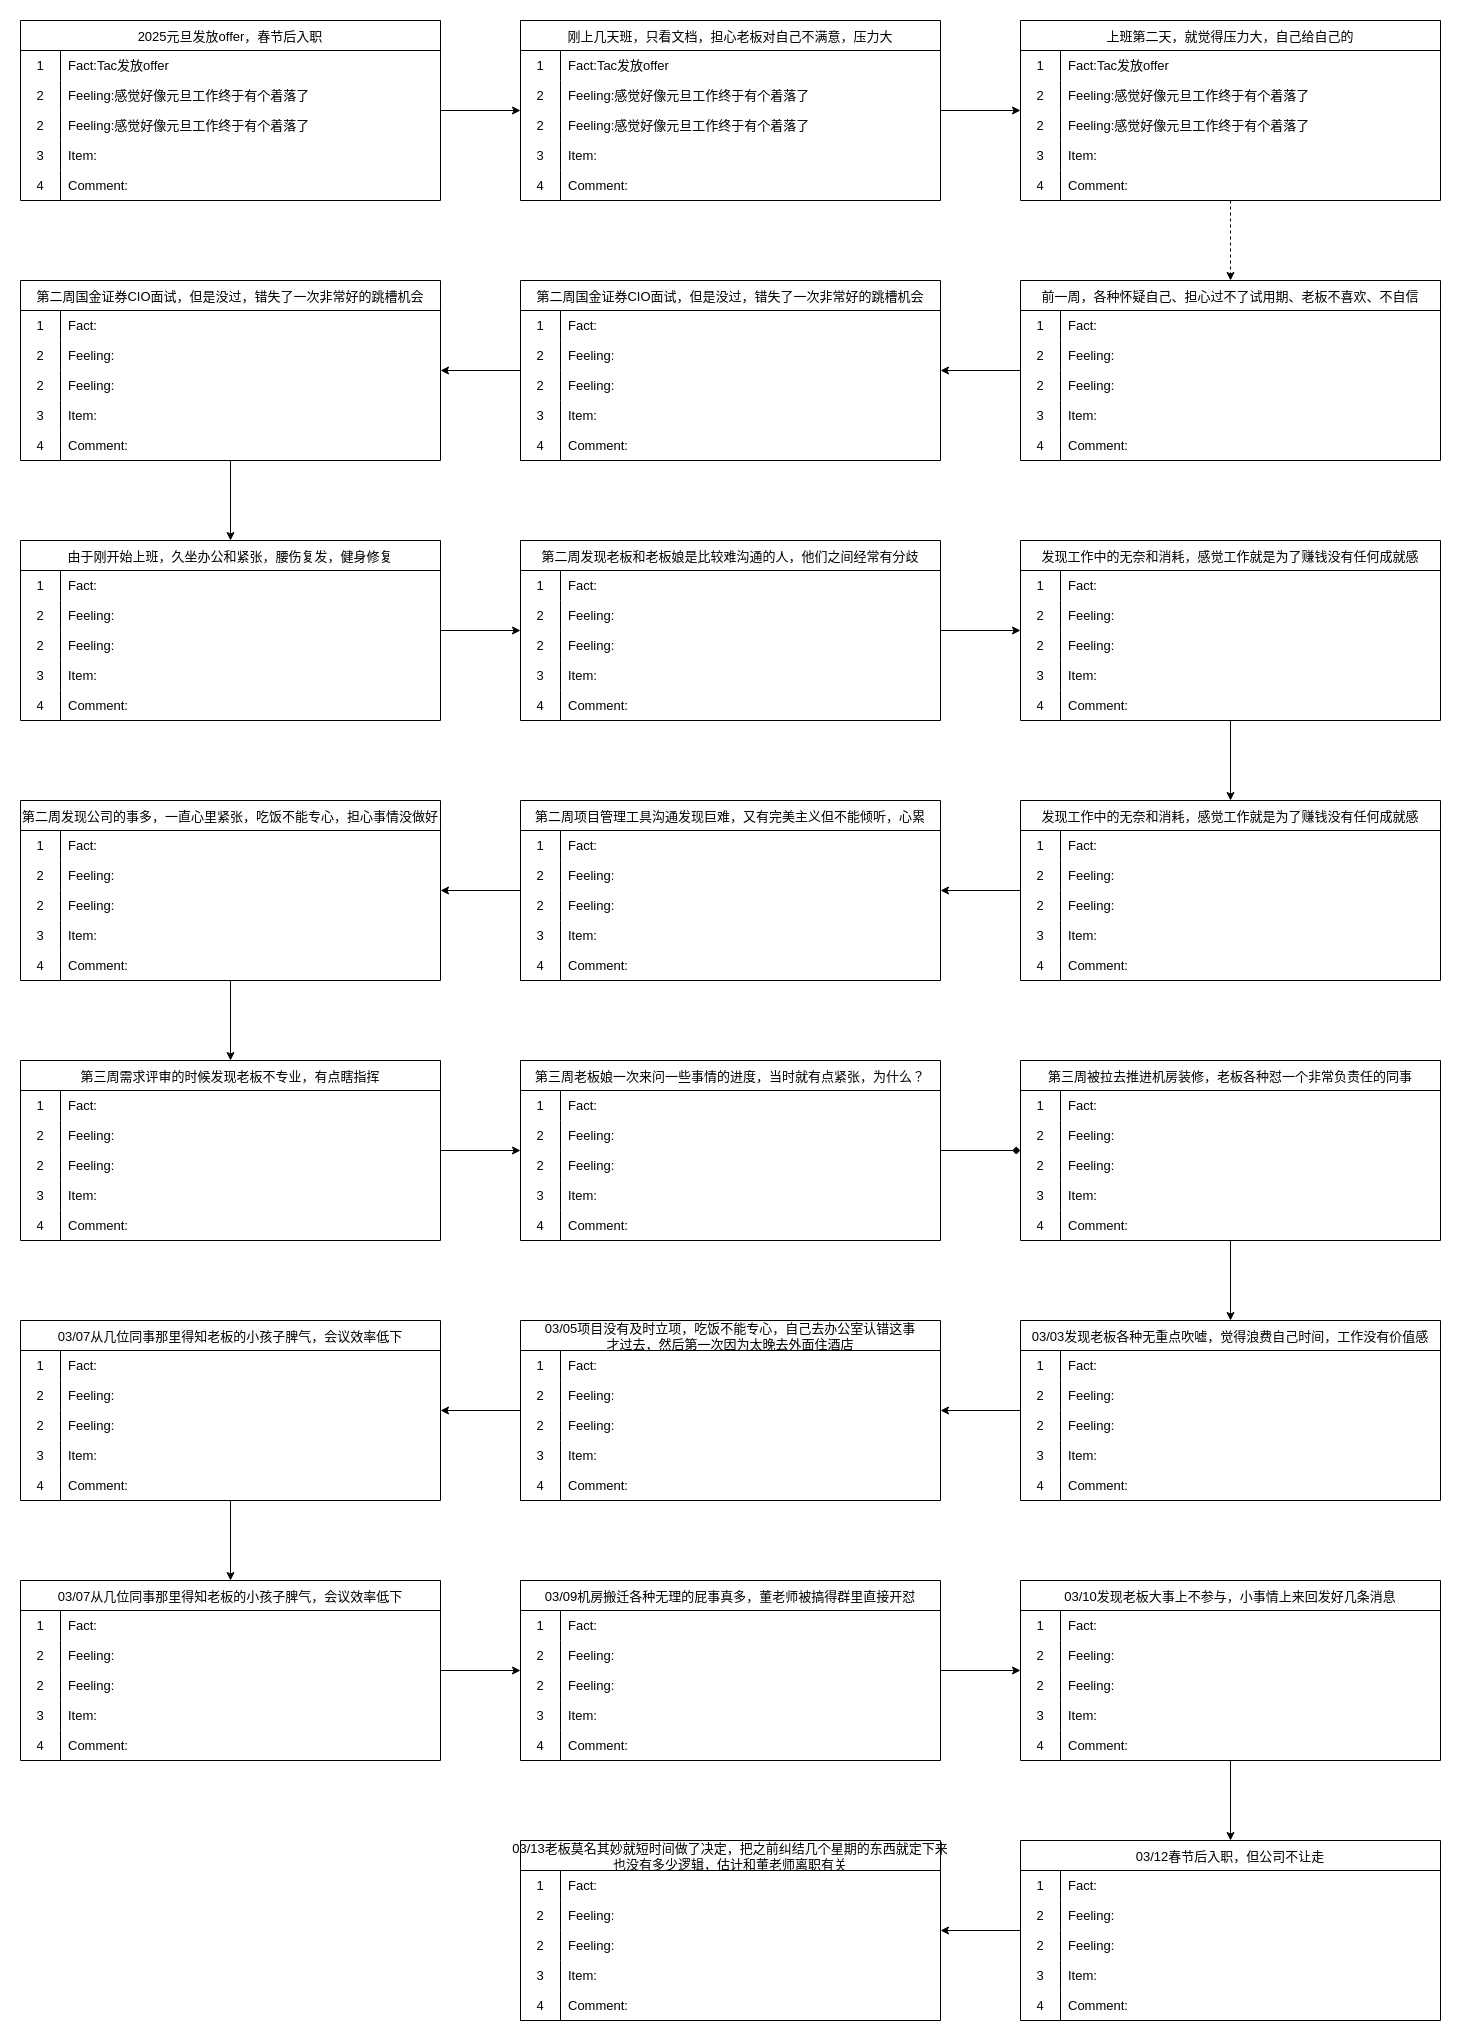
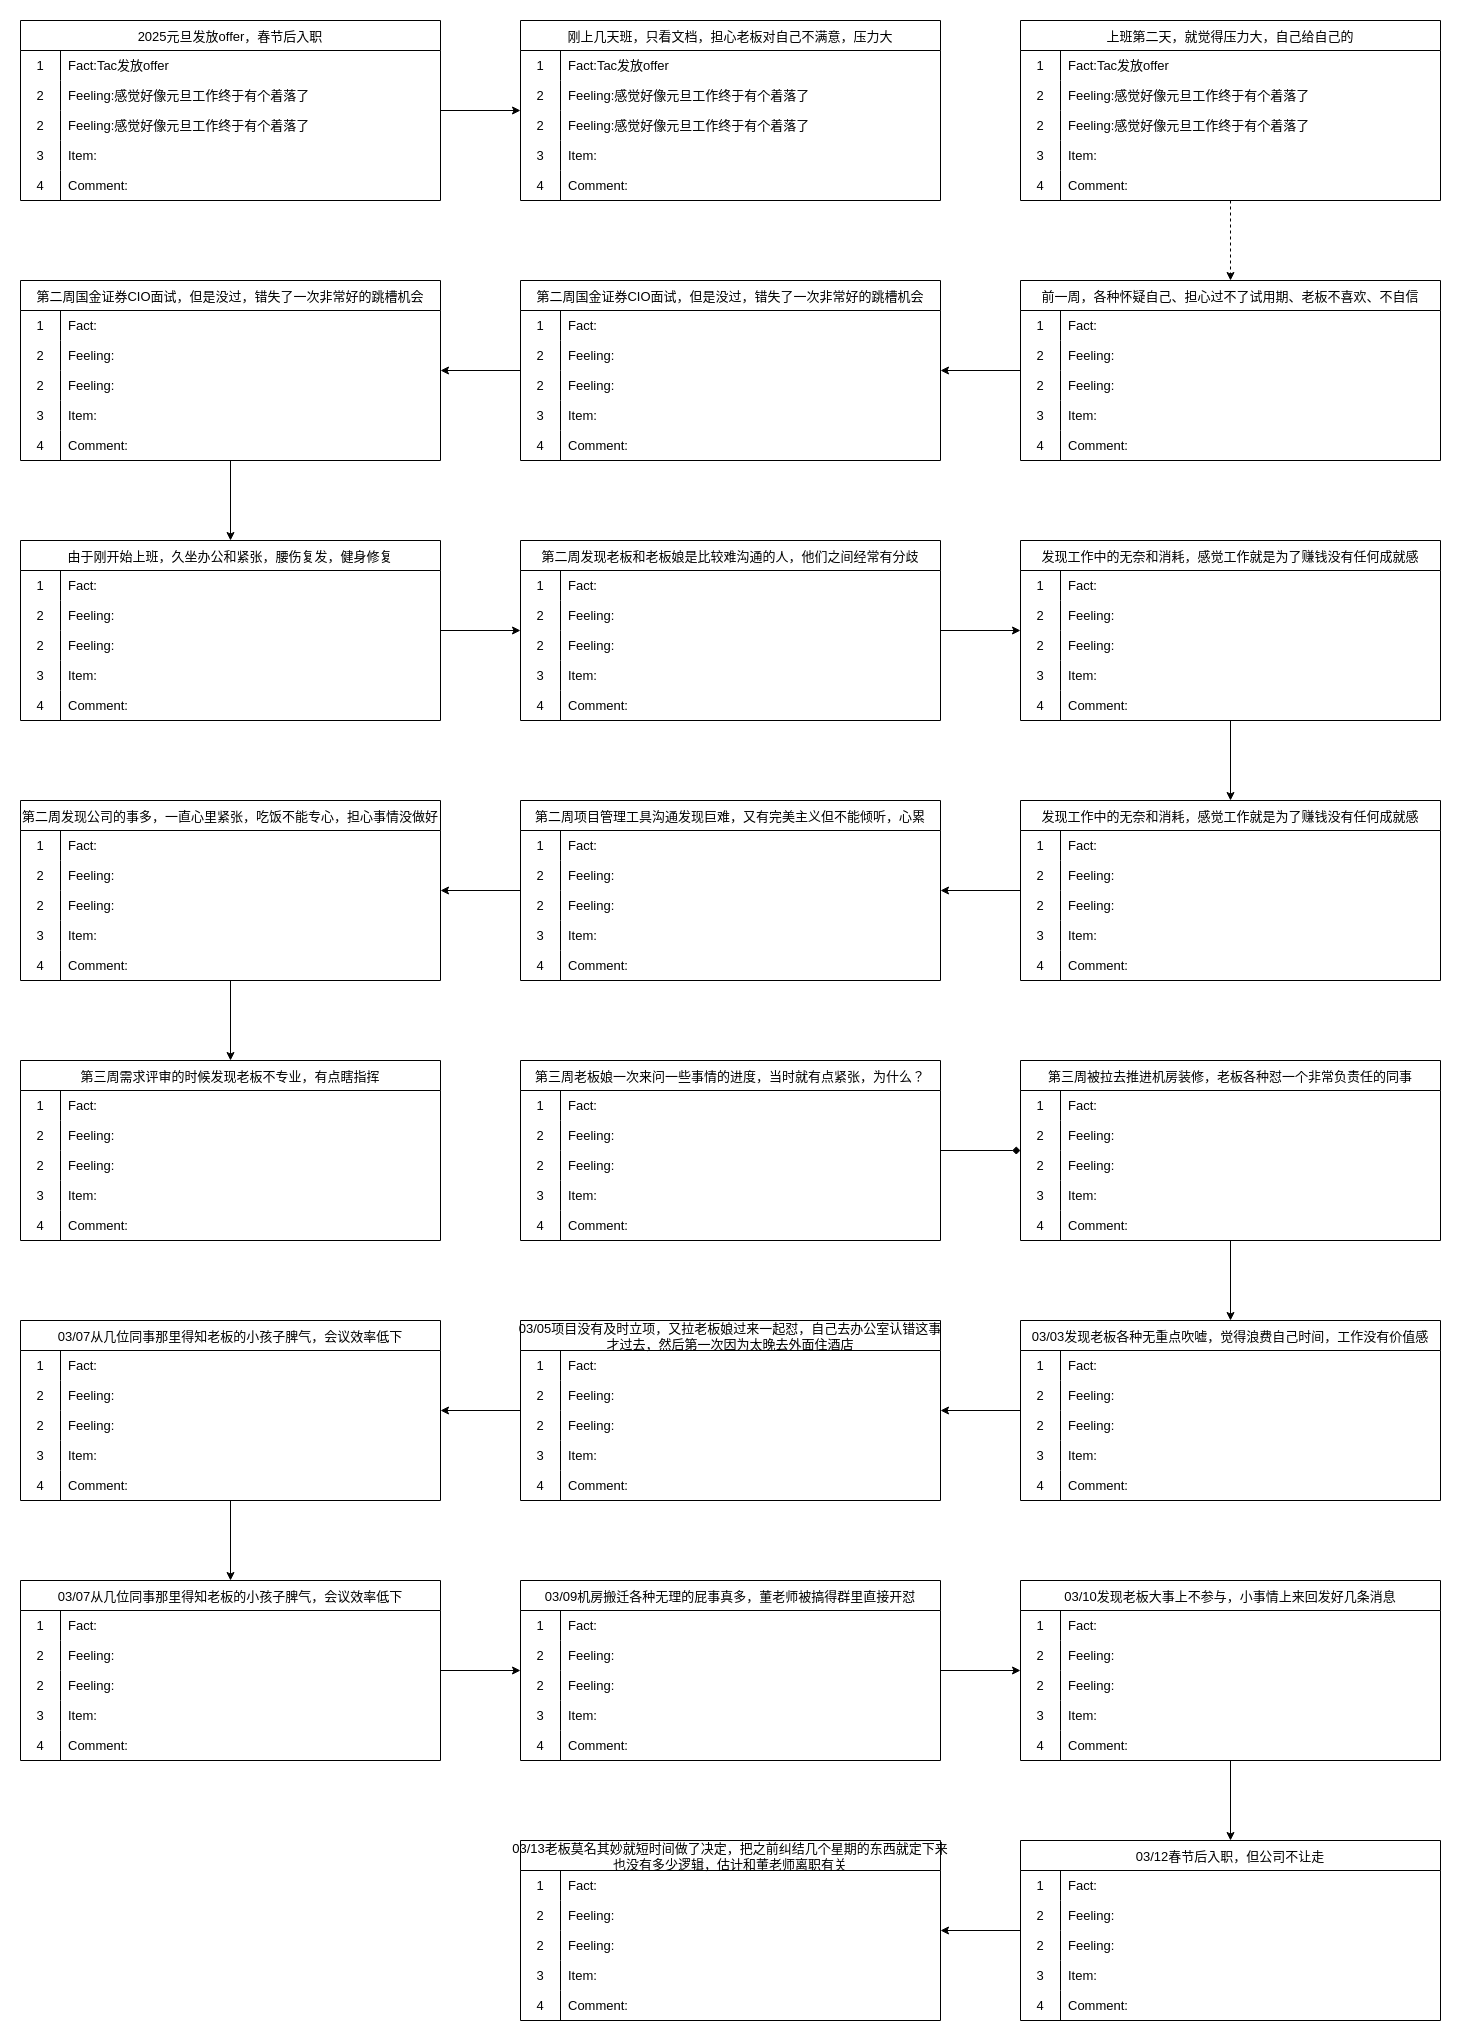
(978, 111) -> none
(478, 1151) -> none
(730, 1328) -> (730, 1328)
